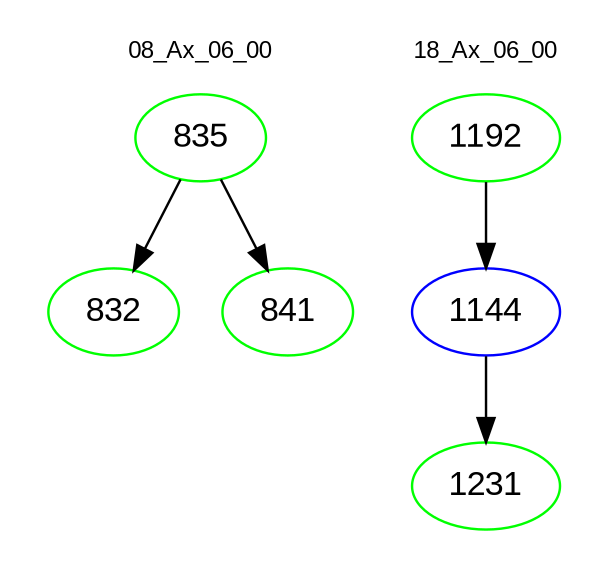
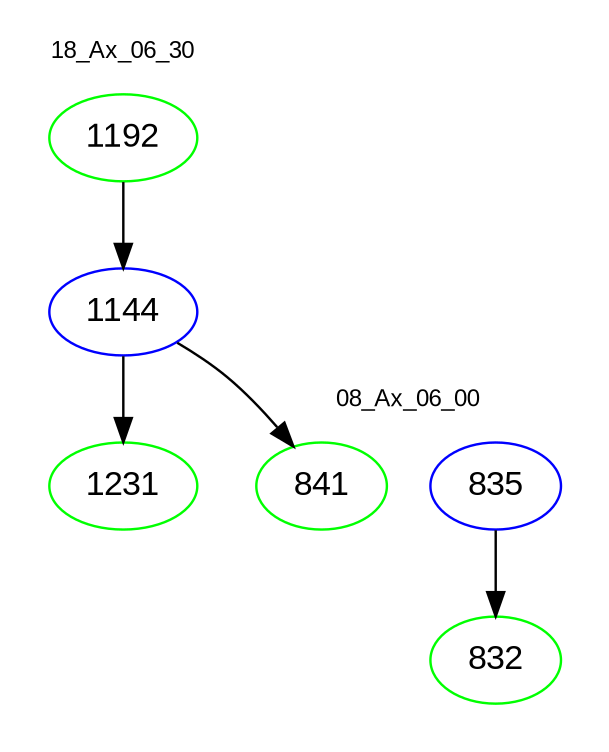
(486, 52) -> (123, 52)
(201, 138) -> (496, 486)
(239, 214) -> (253, 401)
